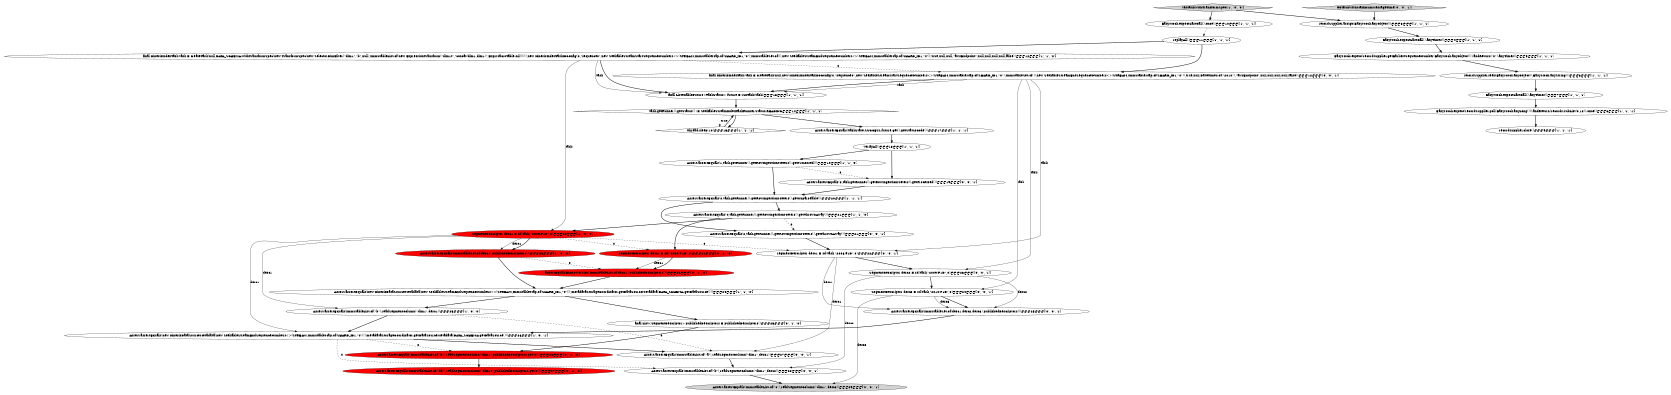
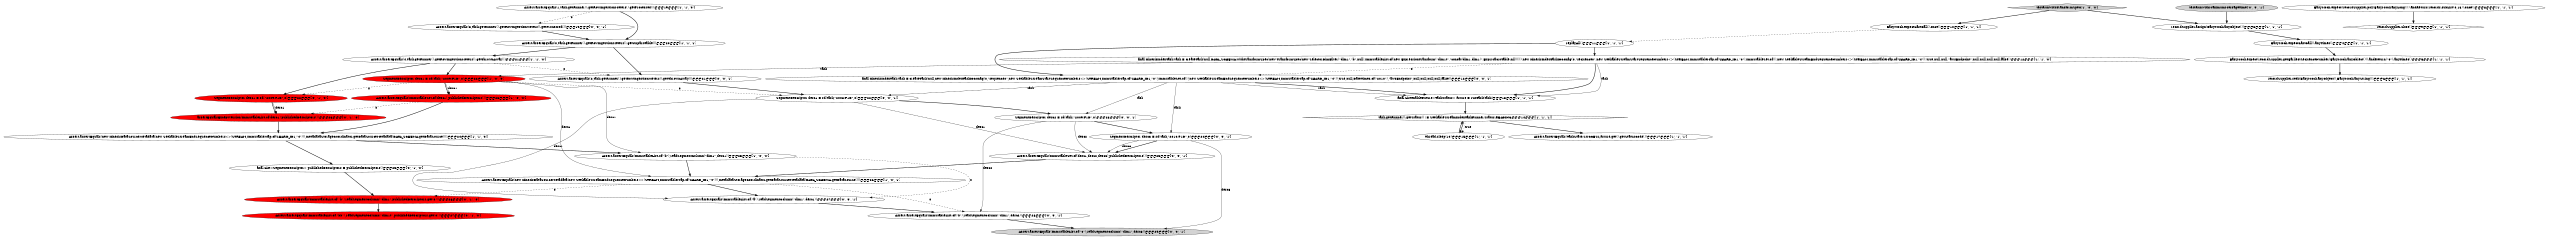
(1374, 8) -> (2227, 8)
(1536, 95) -> none
(721, 131) -> (1459, 137)
(1536, 131) -> (2414, 27)
(892, 147) -> none
